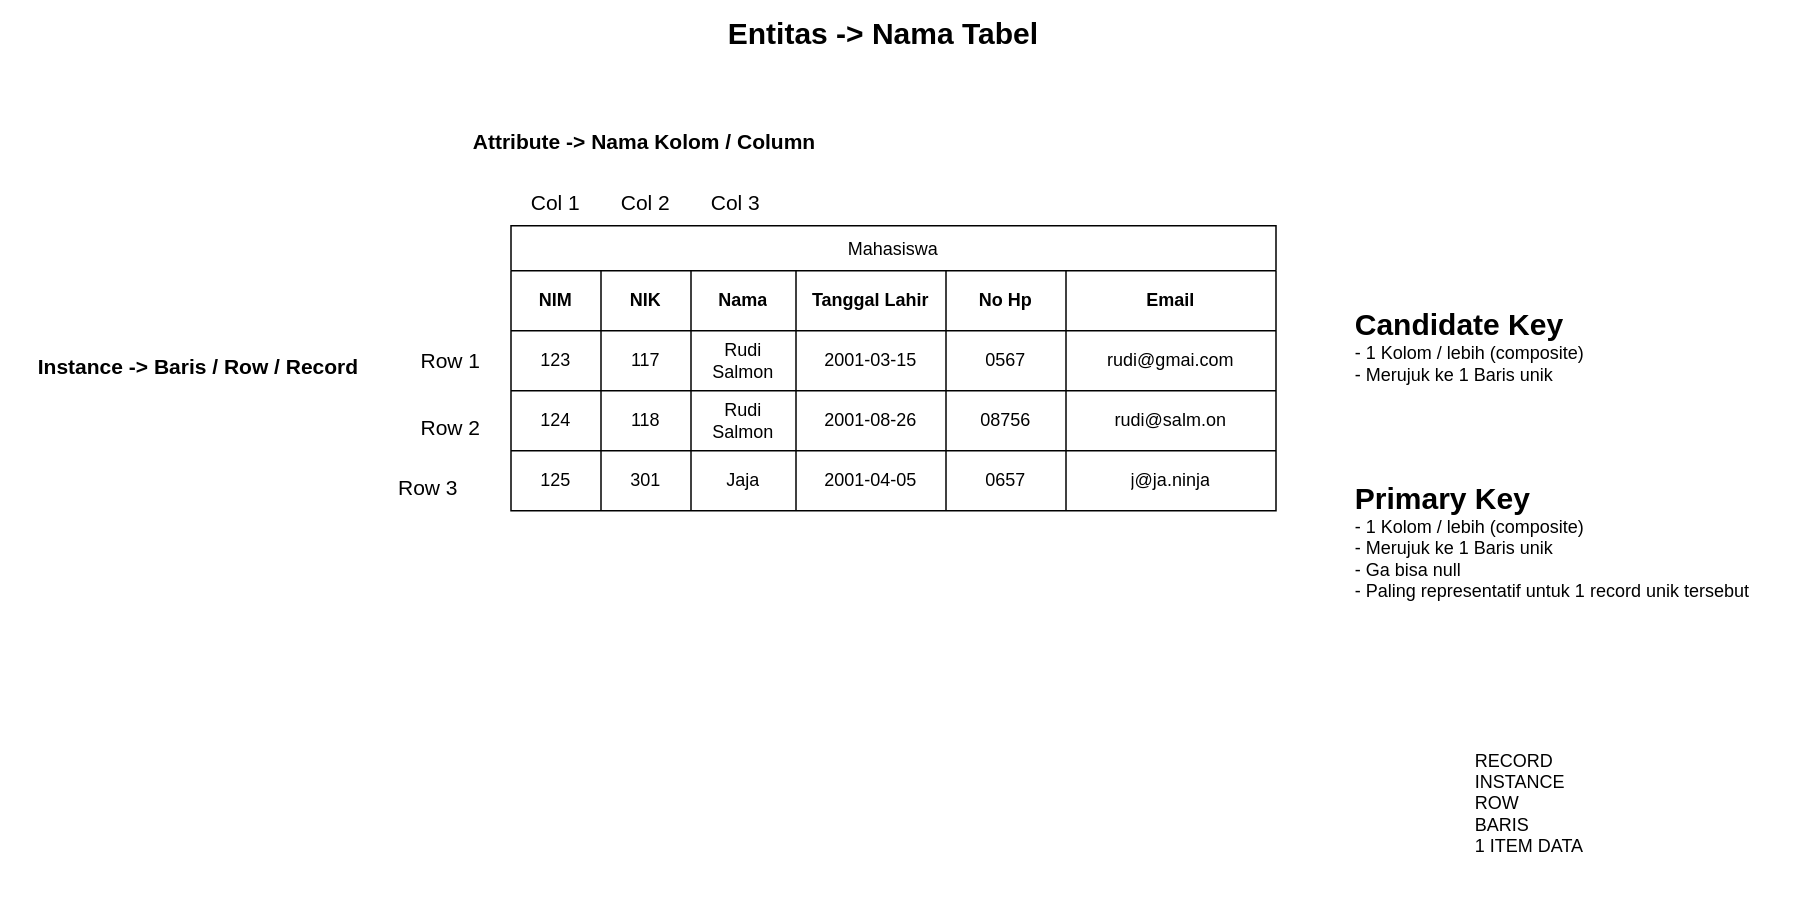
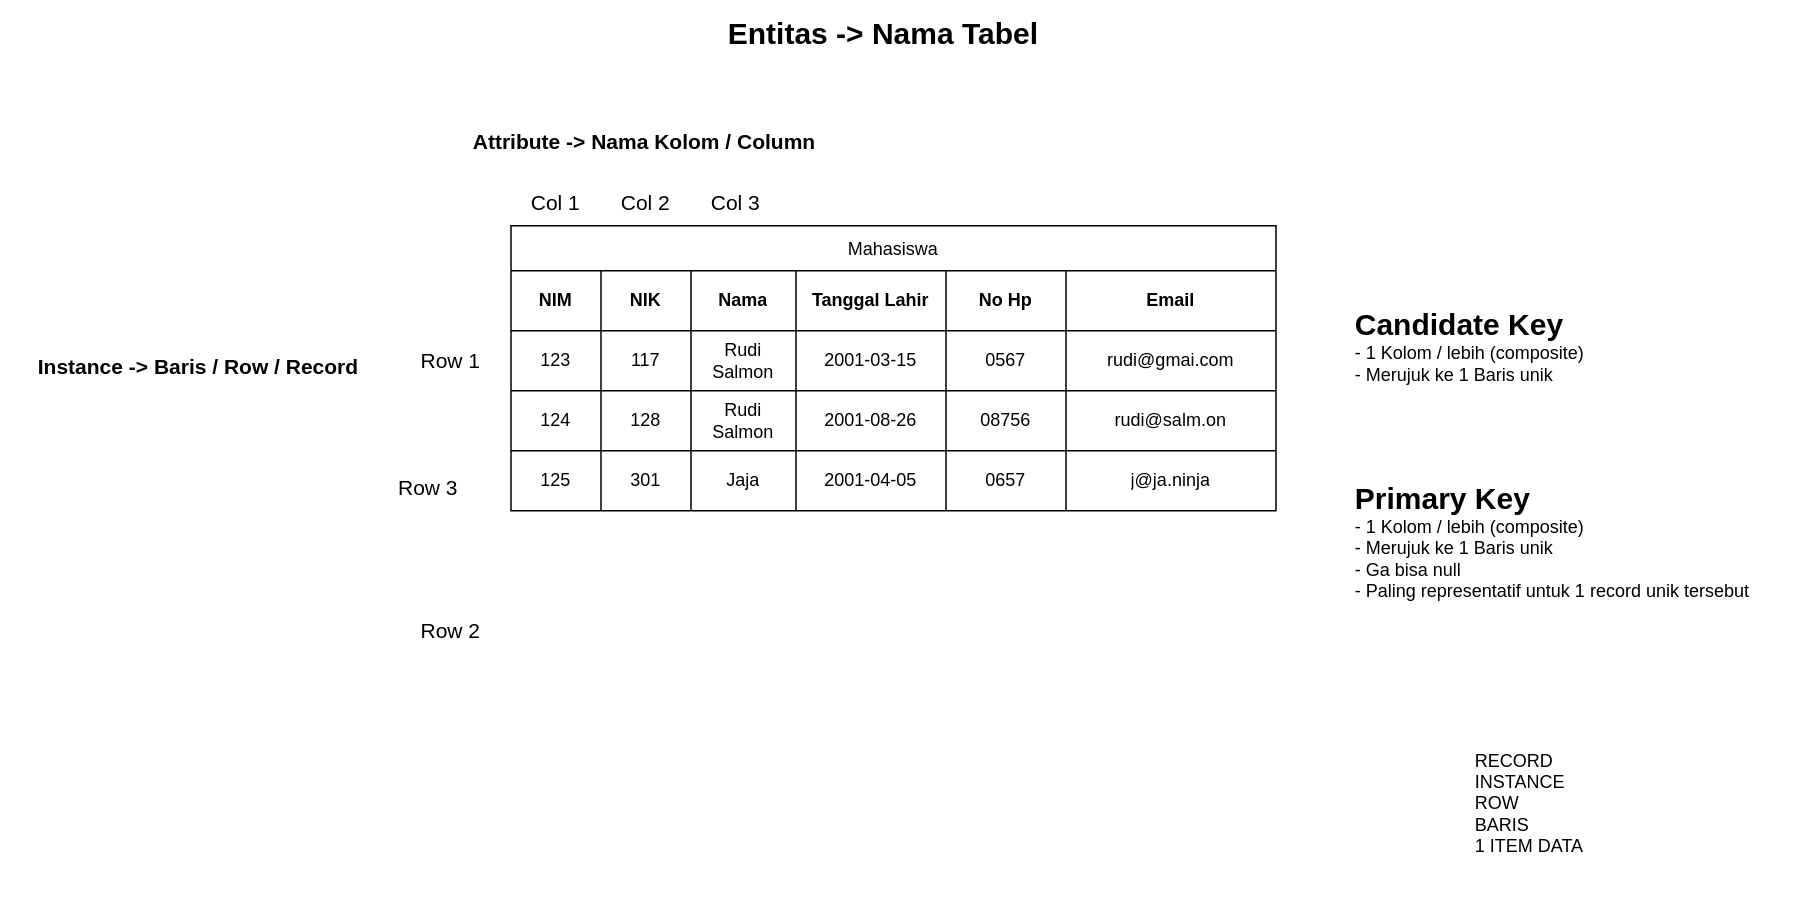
(646, 421) -> (646, 421)
(451, 428) -> (451, 631)
